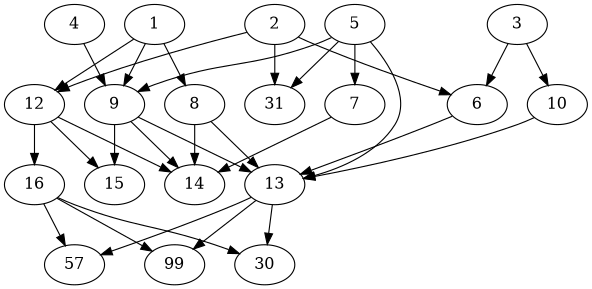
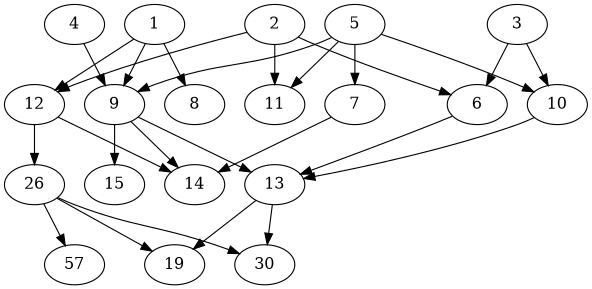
(275, 105) -> (275, 105)
(393, 127) -> (453, 60)
(195, 137) -> none
(70, 141) -> none
(231, 141) -> none
(34, 185) -> (34, 185)
(182, 226) -> none
(175, 265) -> (175, 265)
